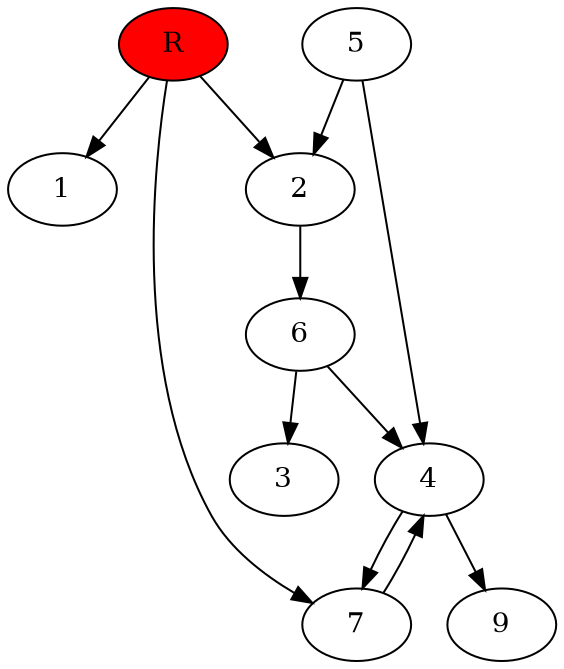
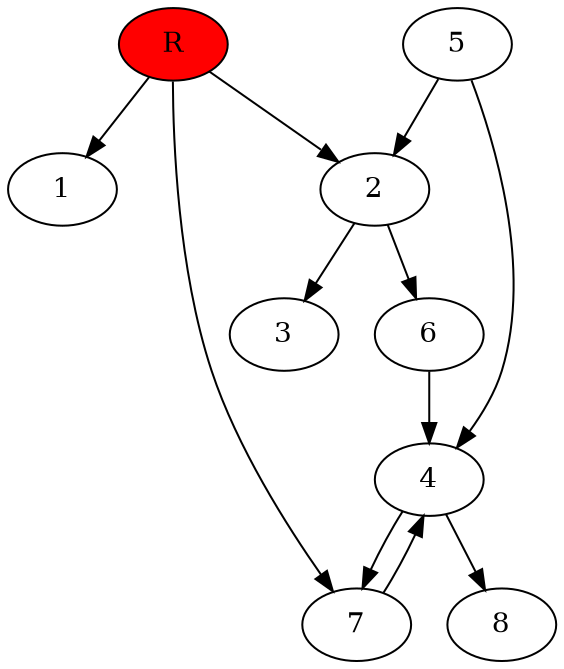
(293, 397) -> (335, 253)
(502, 625) -> (502, 625)
